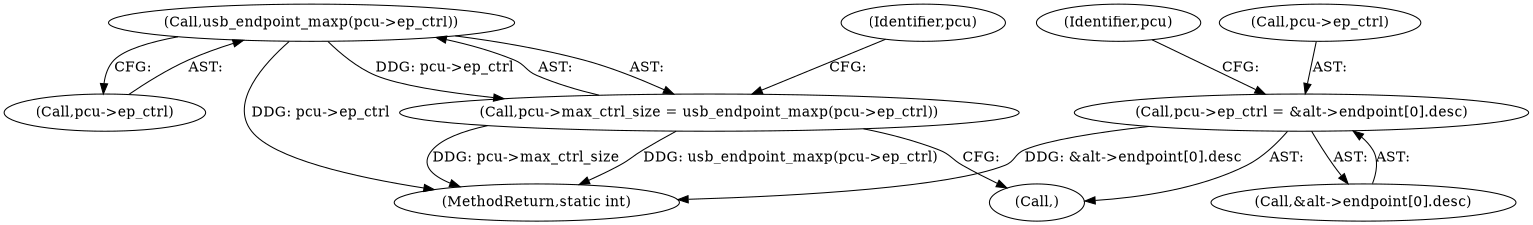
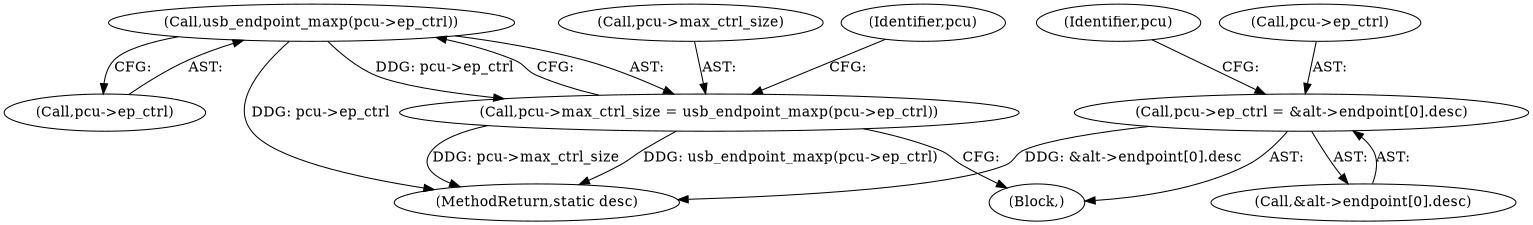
none -> (691, 23)
(558, 68) -> (558, 68)
(537, 203) -> (537, 203)
(1037, 203) -> (1037, 203)
